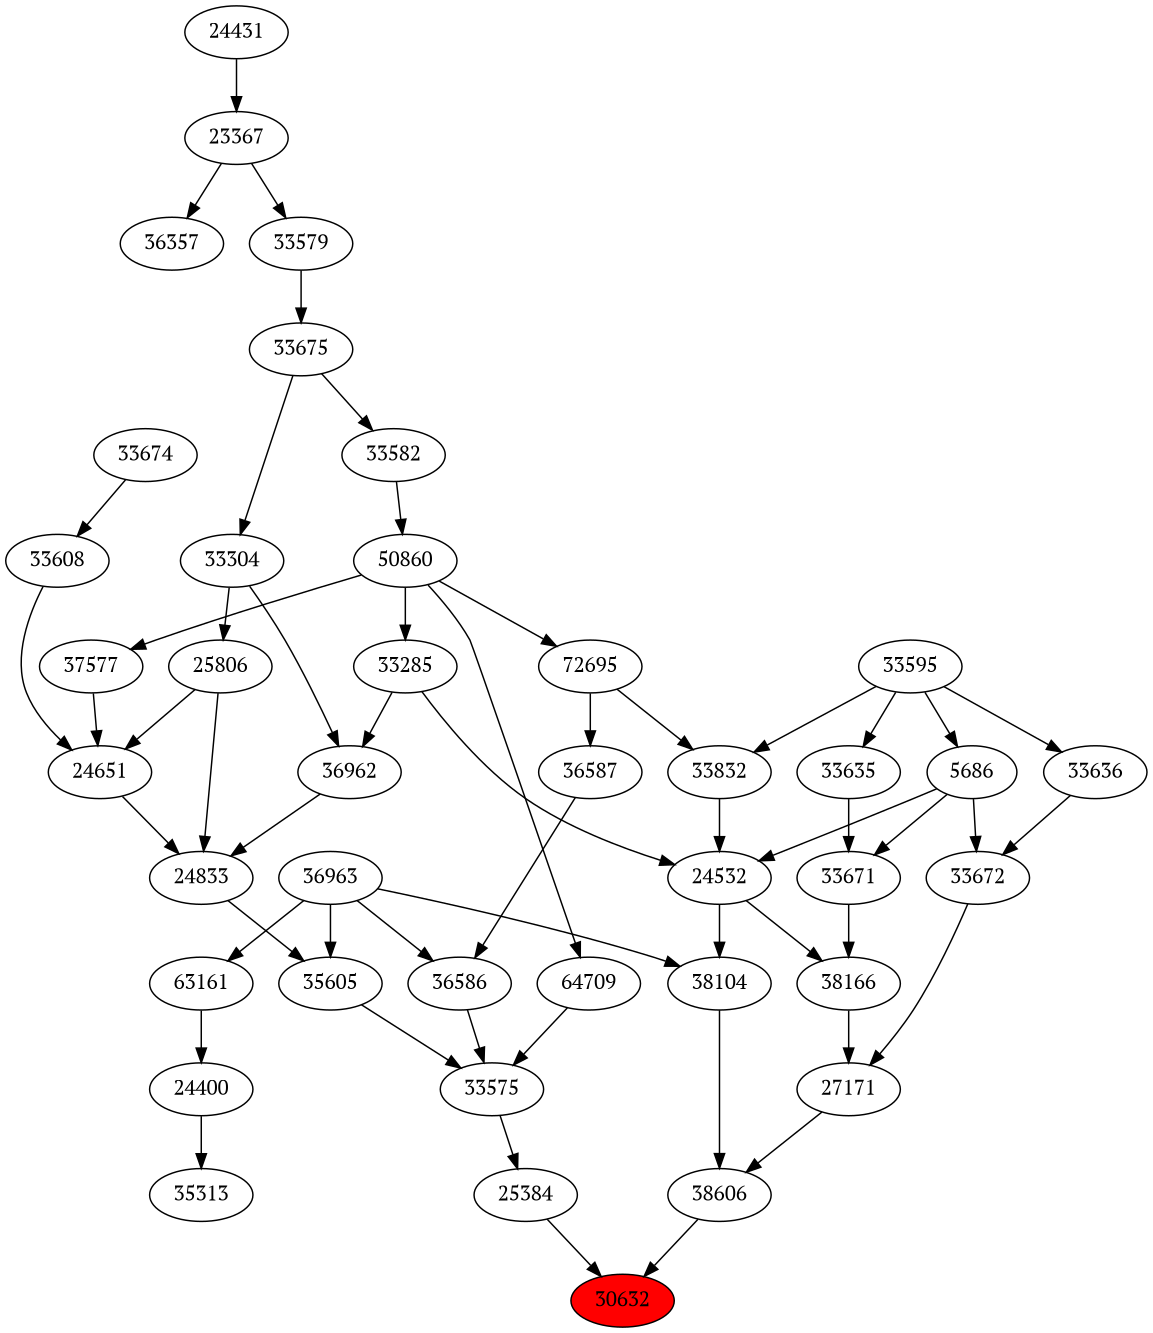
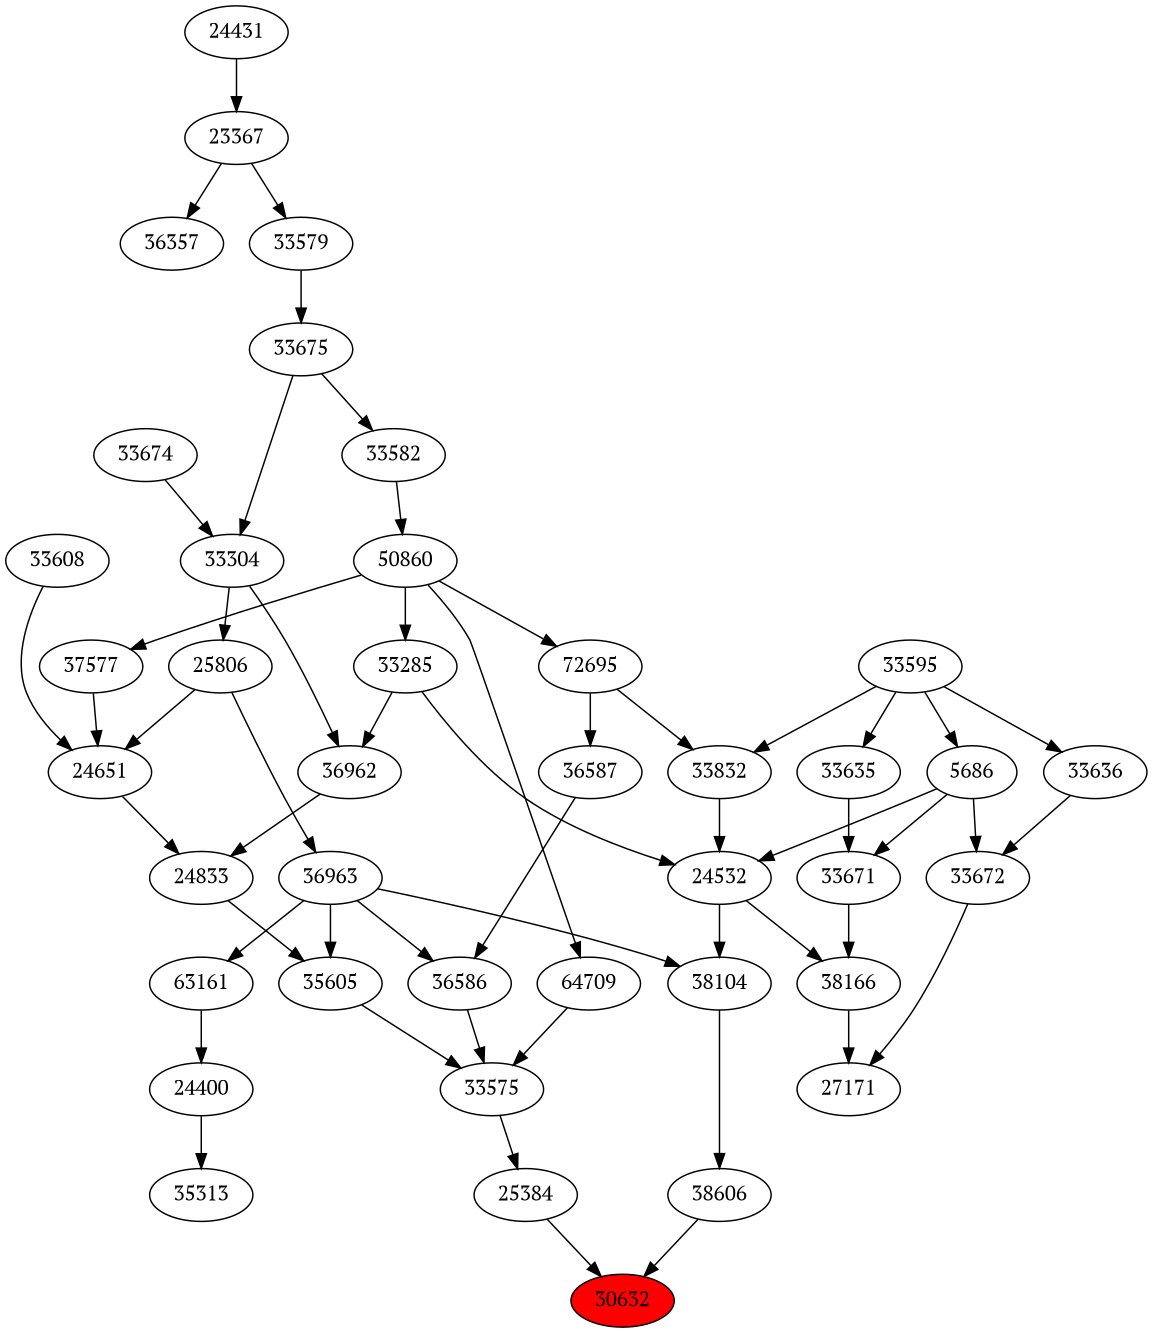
(106, 502) -> (184, 502)
(211, 765) -> (268, 767)
(790, 1138) -> none
